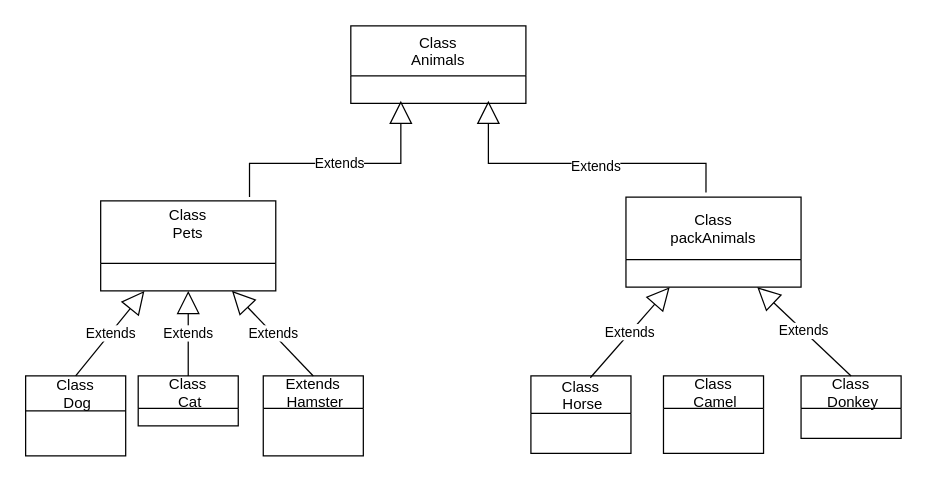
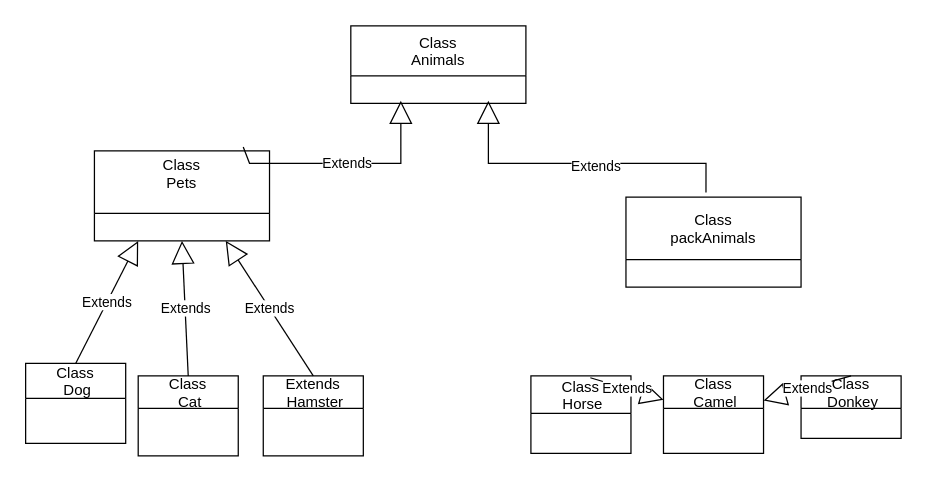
(188, 246) -> (182, 196)
(811, 338) -> (815, 386)
(624, 339) -> (616, 385)
(188, 401) -> (188, 416)
(76, 416) -> (76, 403)
